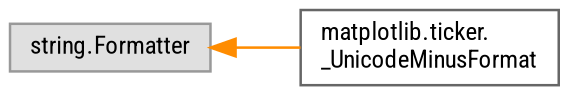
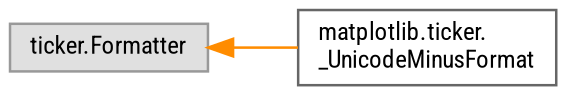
(110, 48) -> (109, 48)
